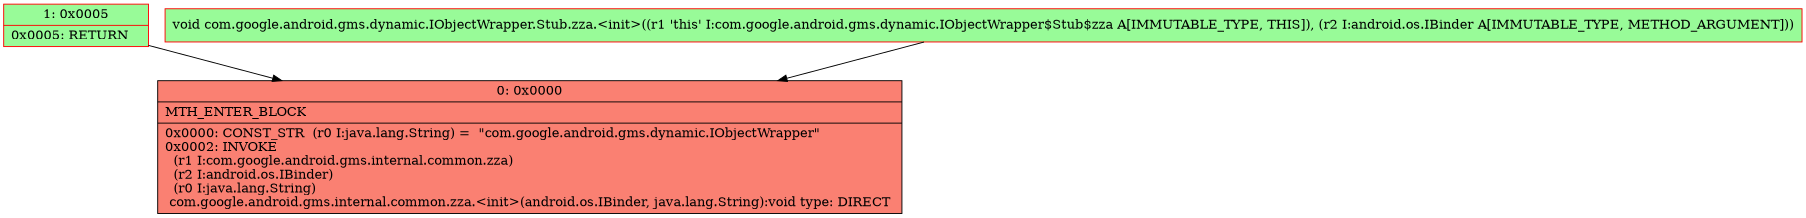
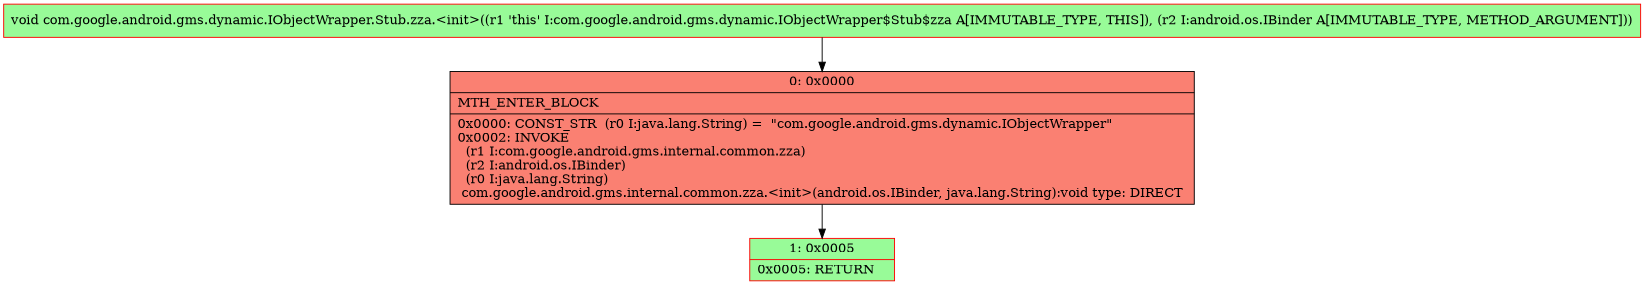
(211, 62) -> (822, 217)
